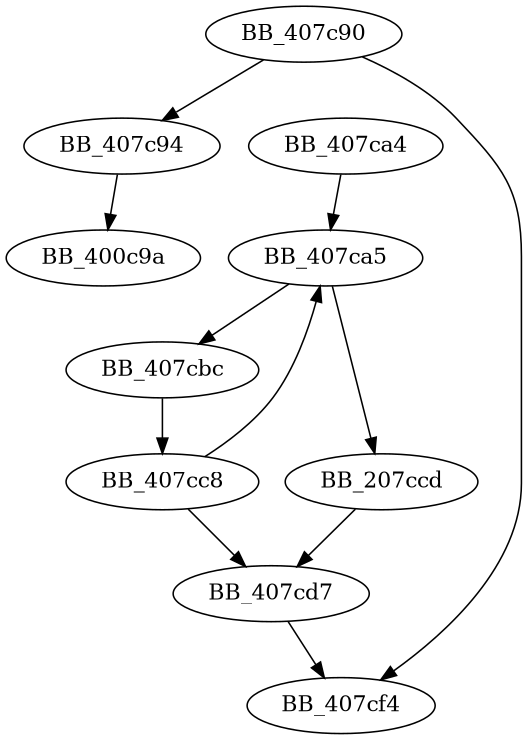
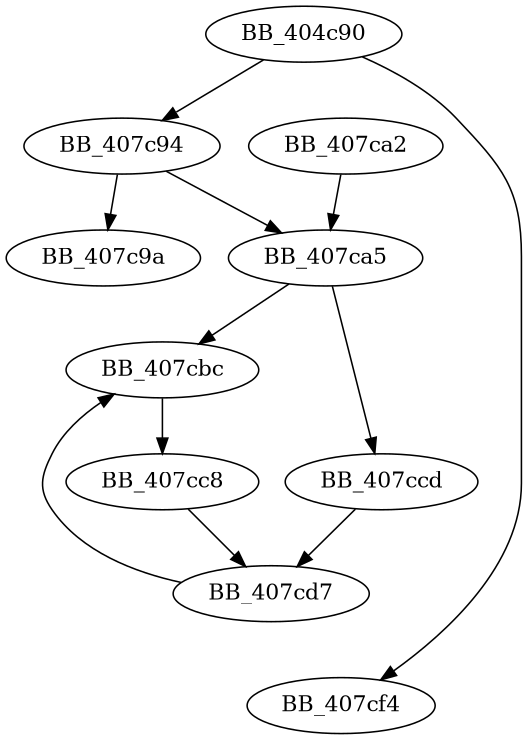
(304, 34) -> (304, 34)
(346, 146) -> (346, 146)
(103, 258) -> (103, 258)
(277, 391) -> (217, 198)
(382, 482) -> (382, 482)
(302, 643) -> (58, 518)
